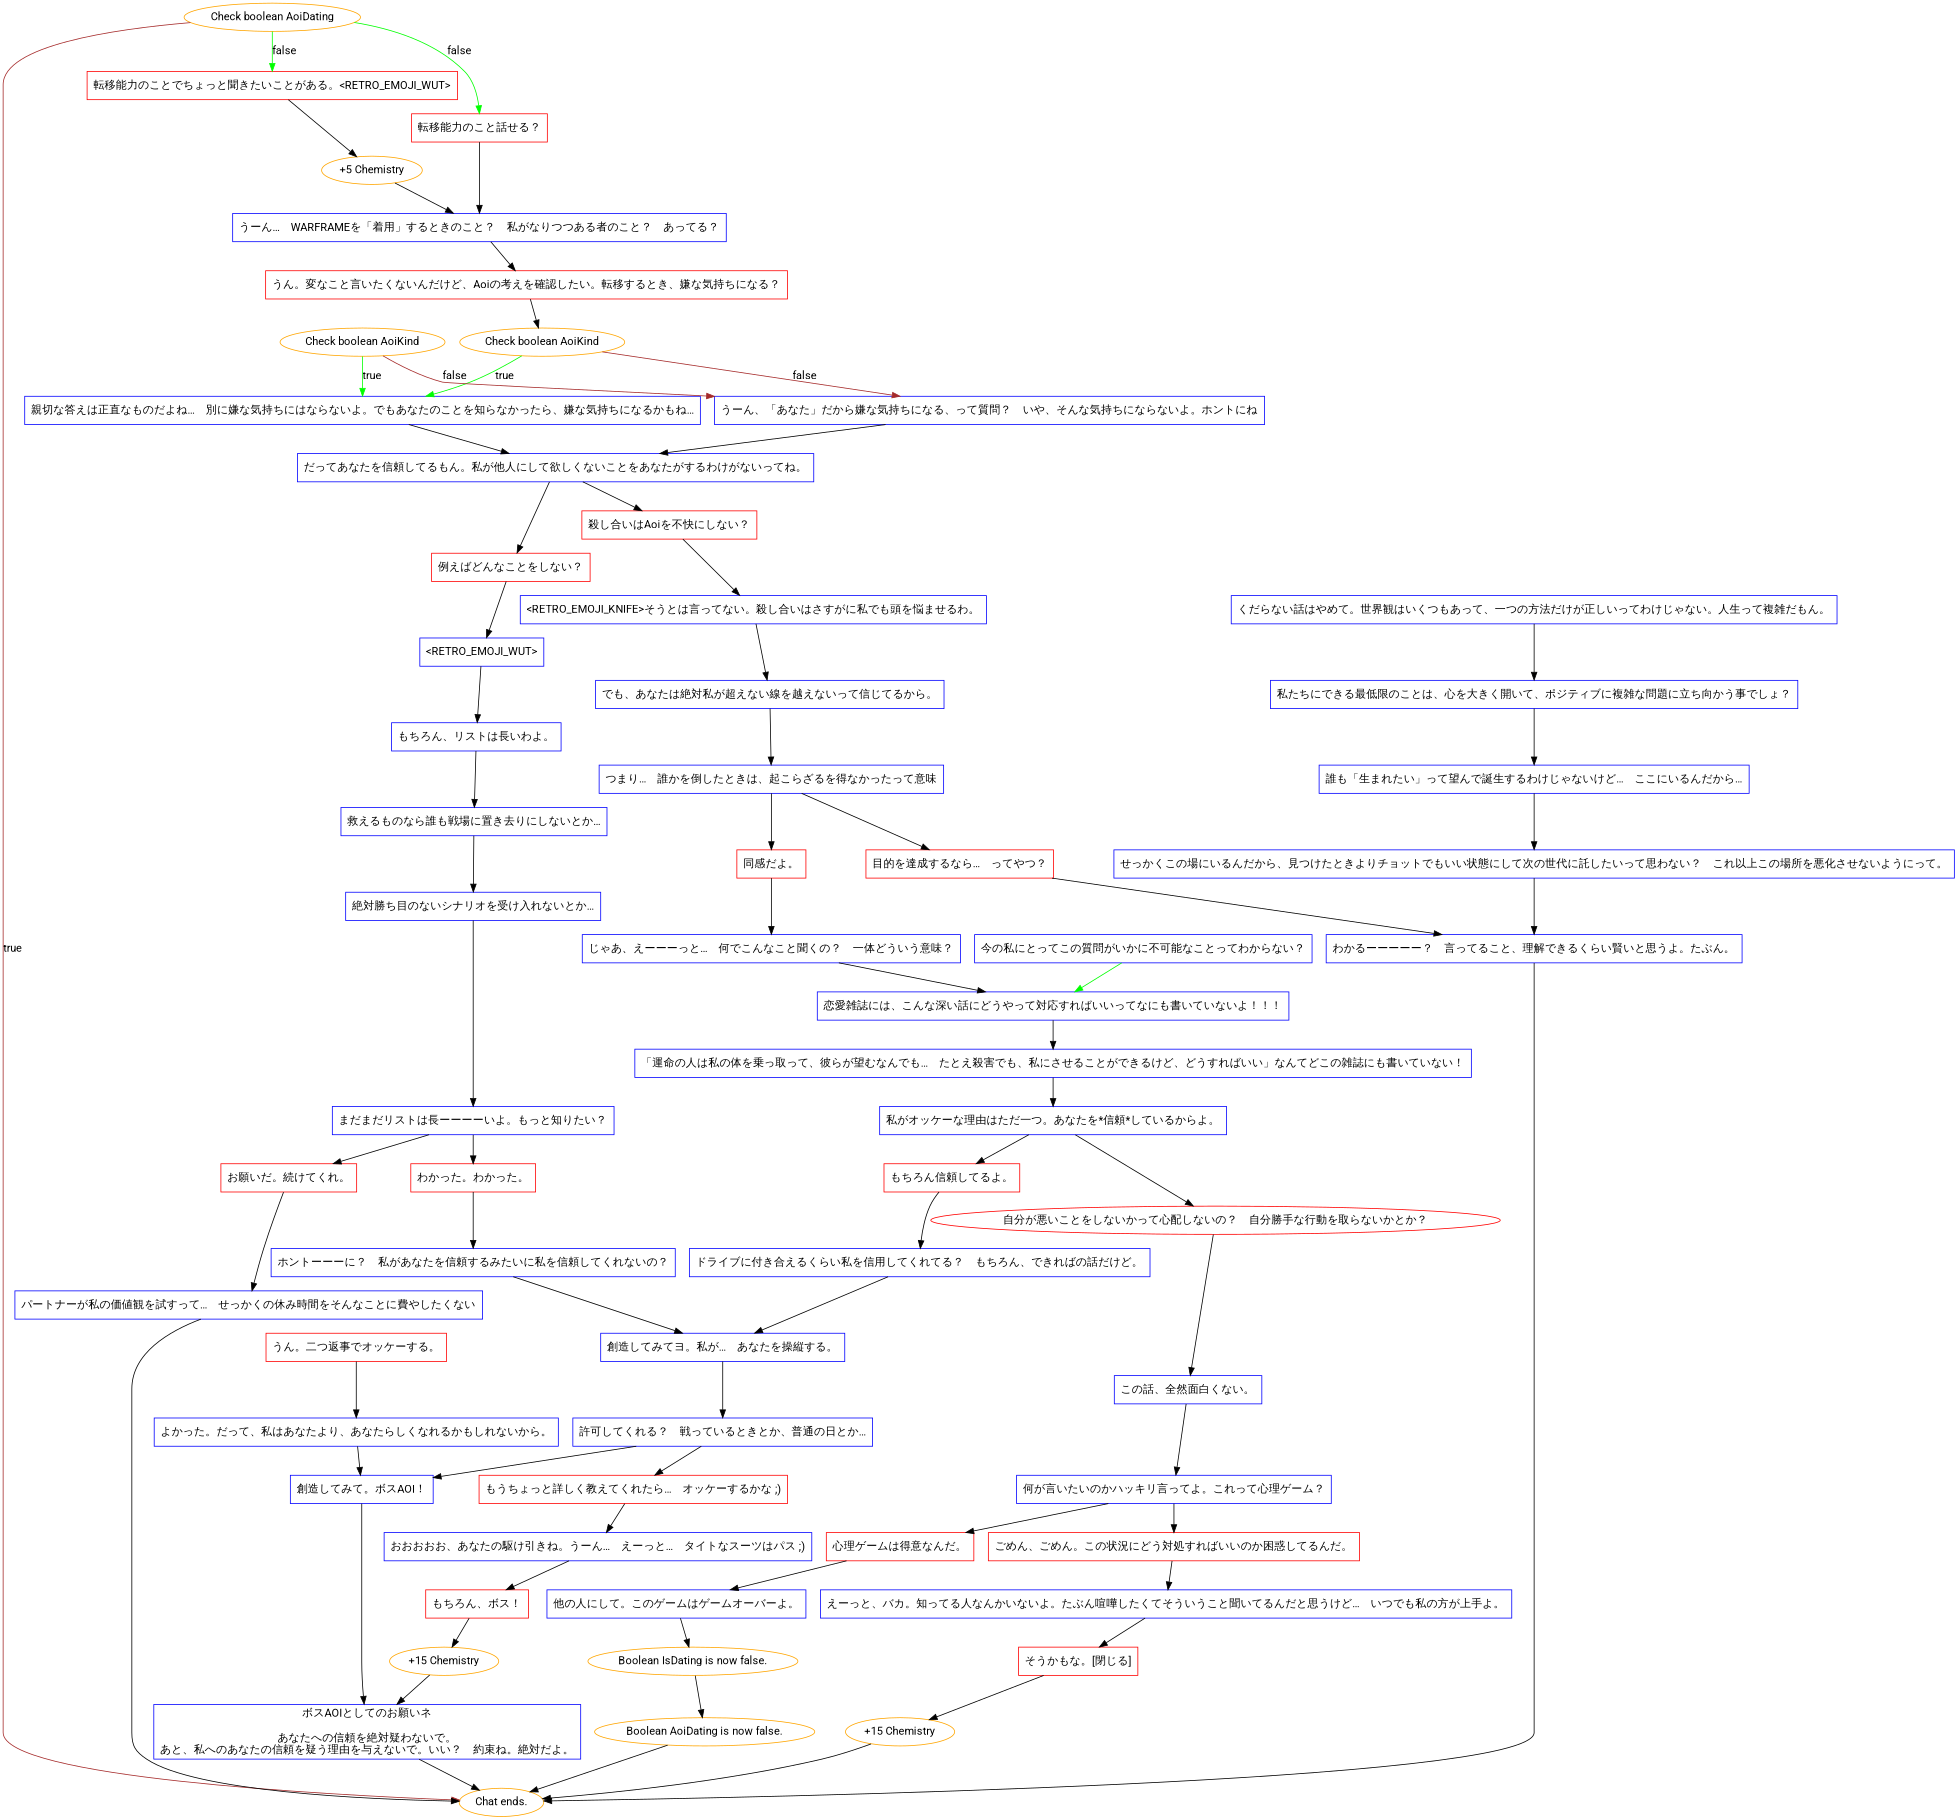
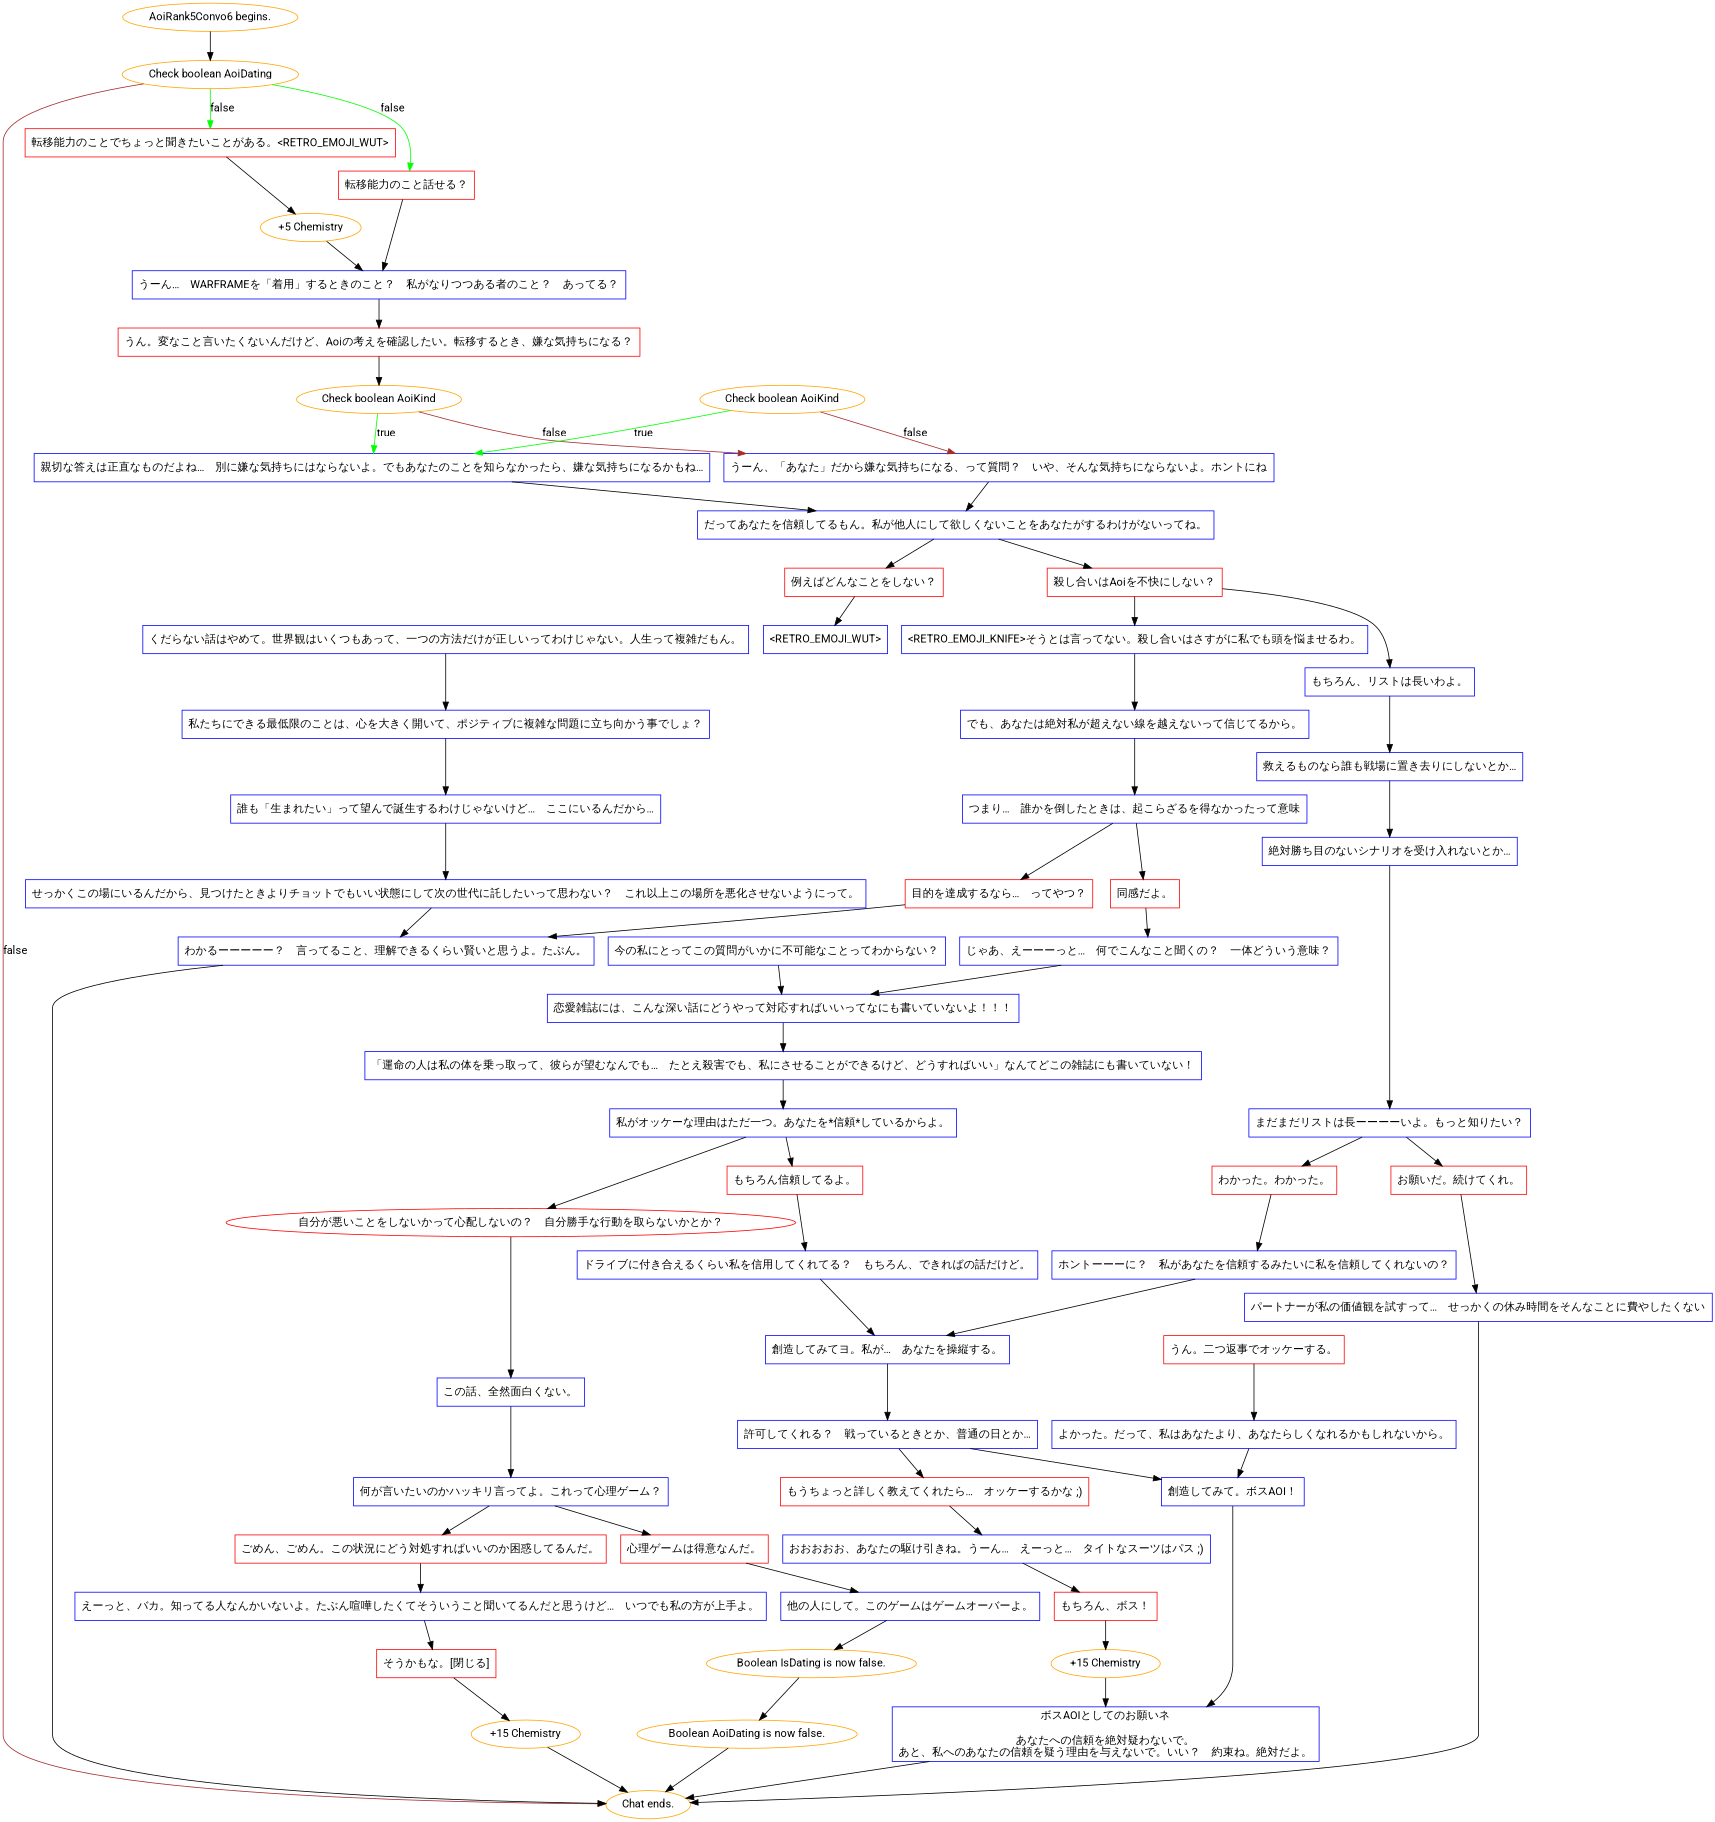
none -> (210, 17)
(479, 690) -> (1319, 603)
(13, 949) -> (15, 951)
(1102, 975) -> (780, 976)
